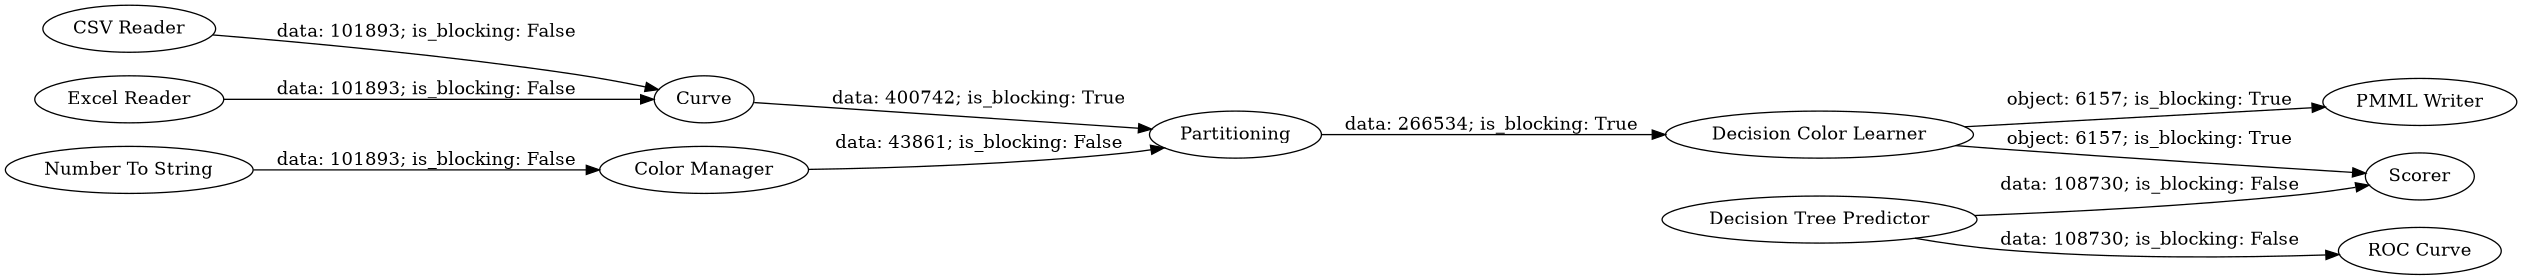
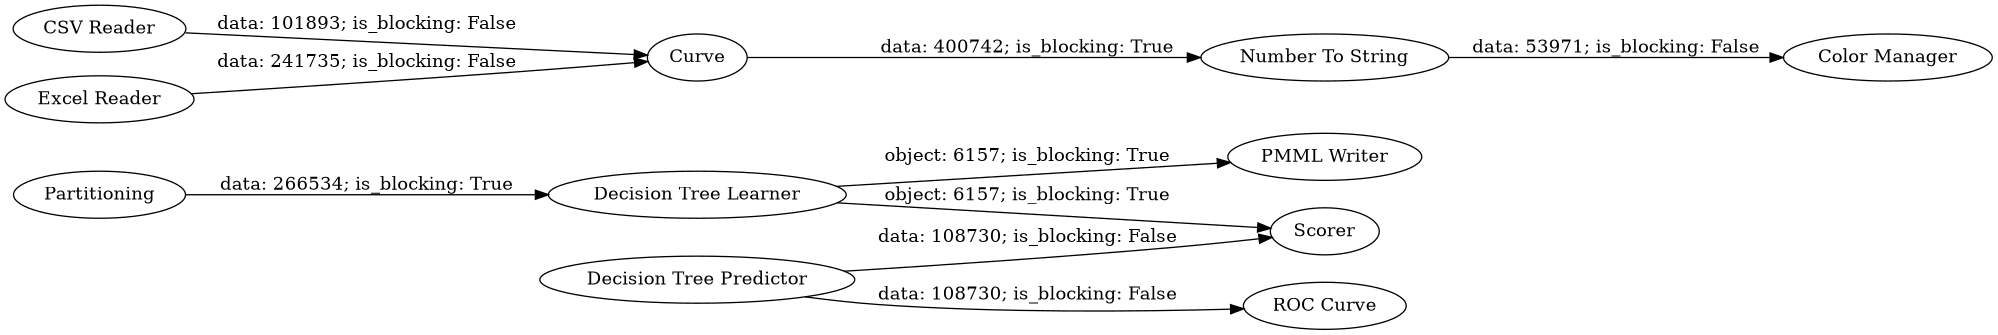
(426, 90) -> (367, 62)
(946, 115) -> (967, 58)
(1820, 135) -> (697, 195)
(426, 160) -> (1616, 48)
(980, 164) -> none
